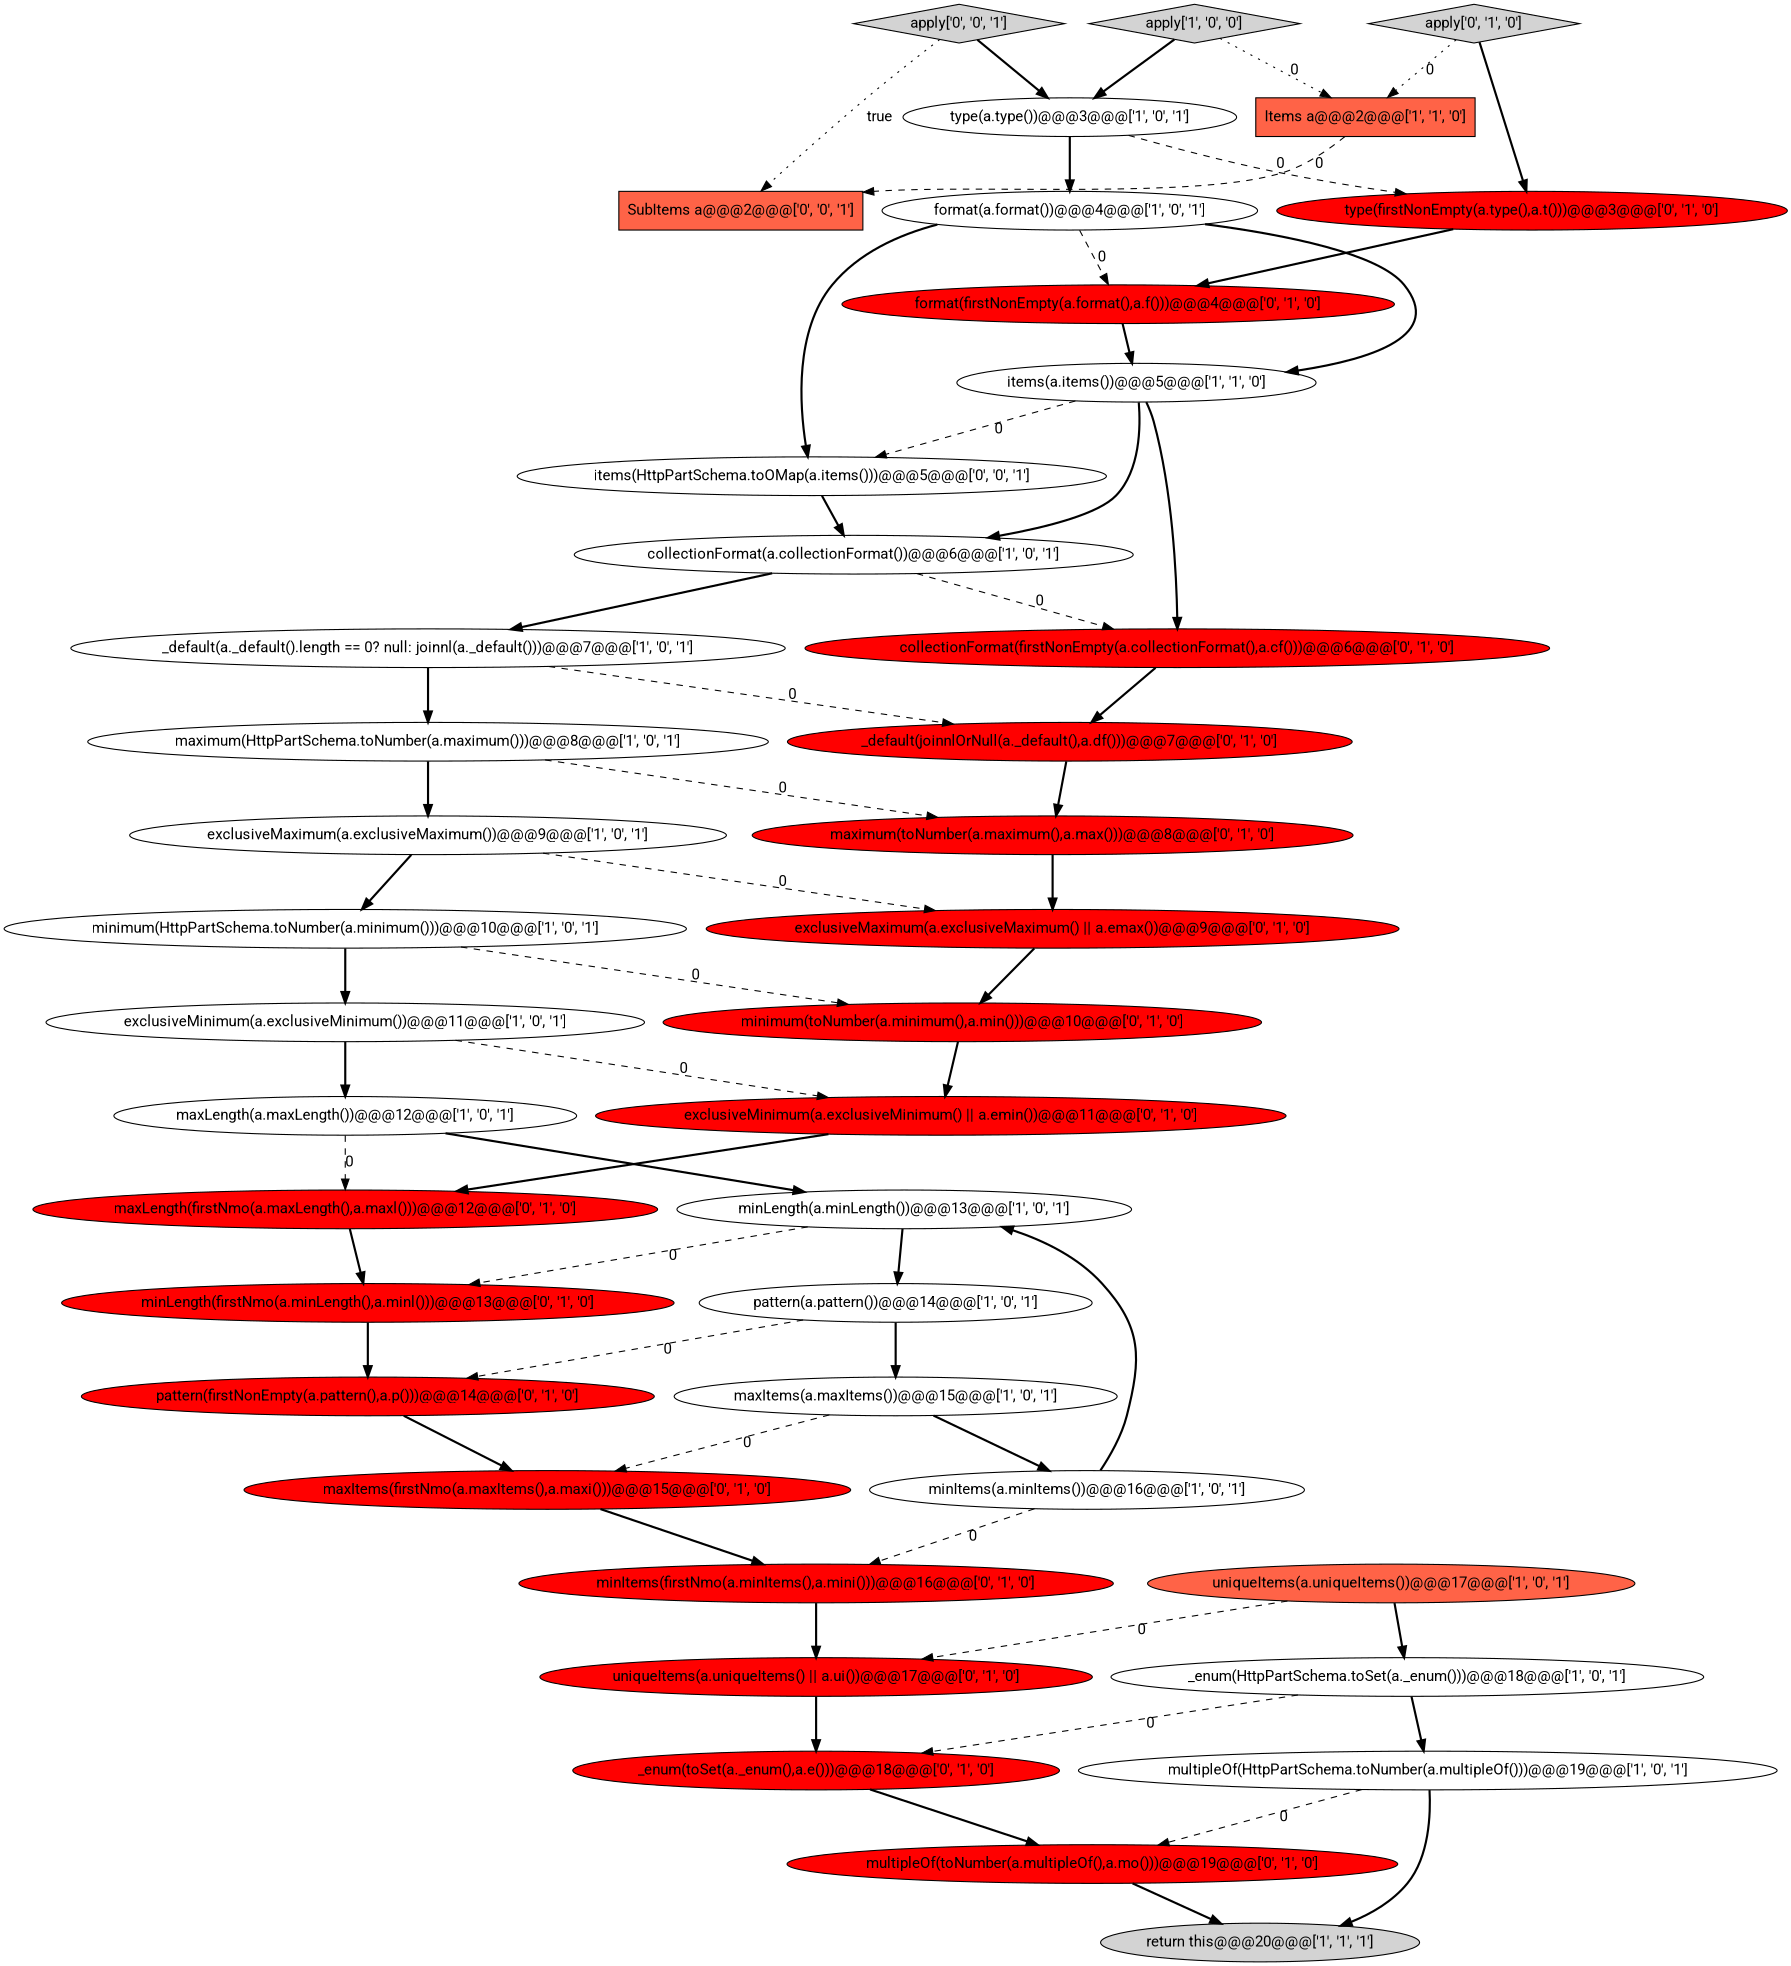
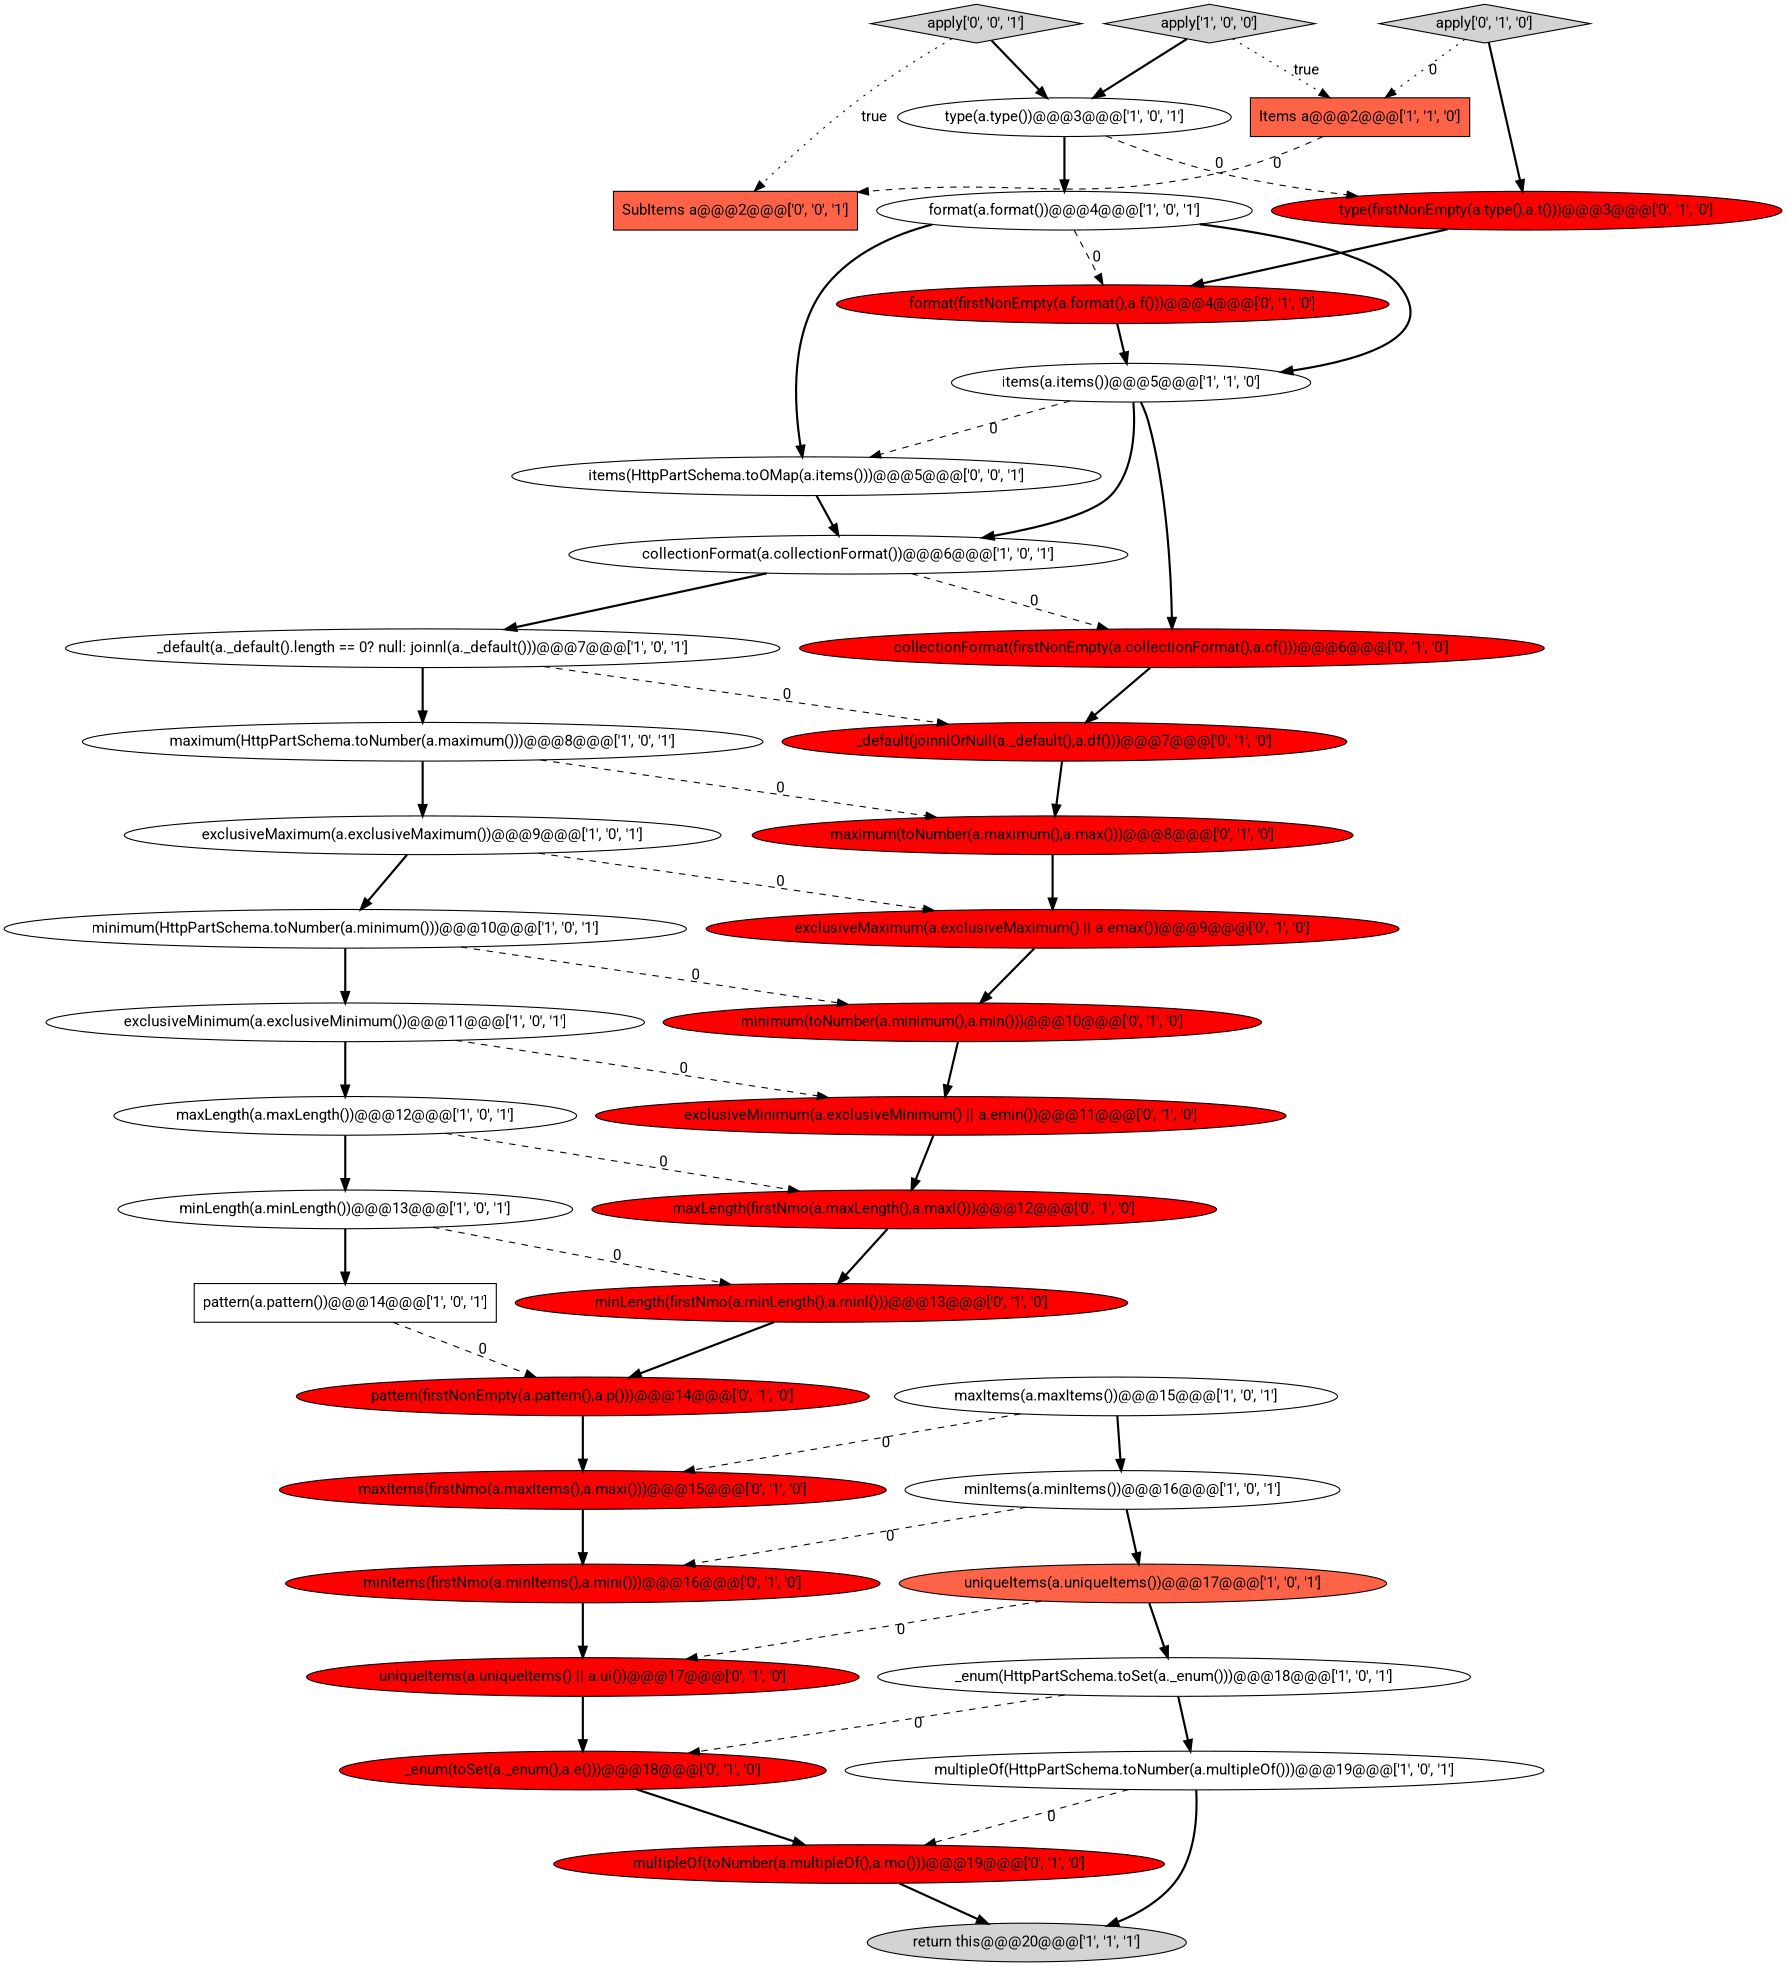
(1295, 70) -> (1307, 70)
(896, 1303) -> (345, 1303)
(1129, 1324) -> (1131, 1531)
(896, 1344) -> none
